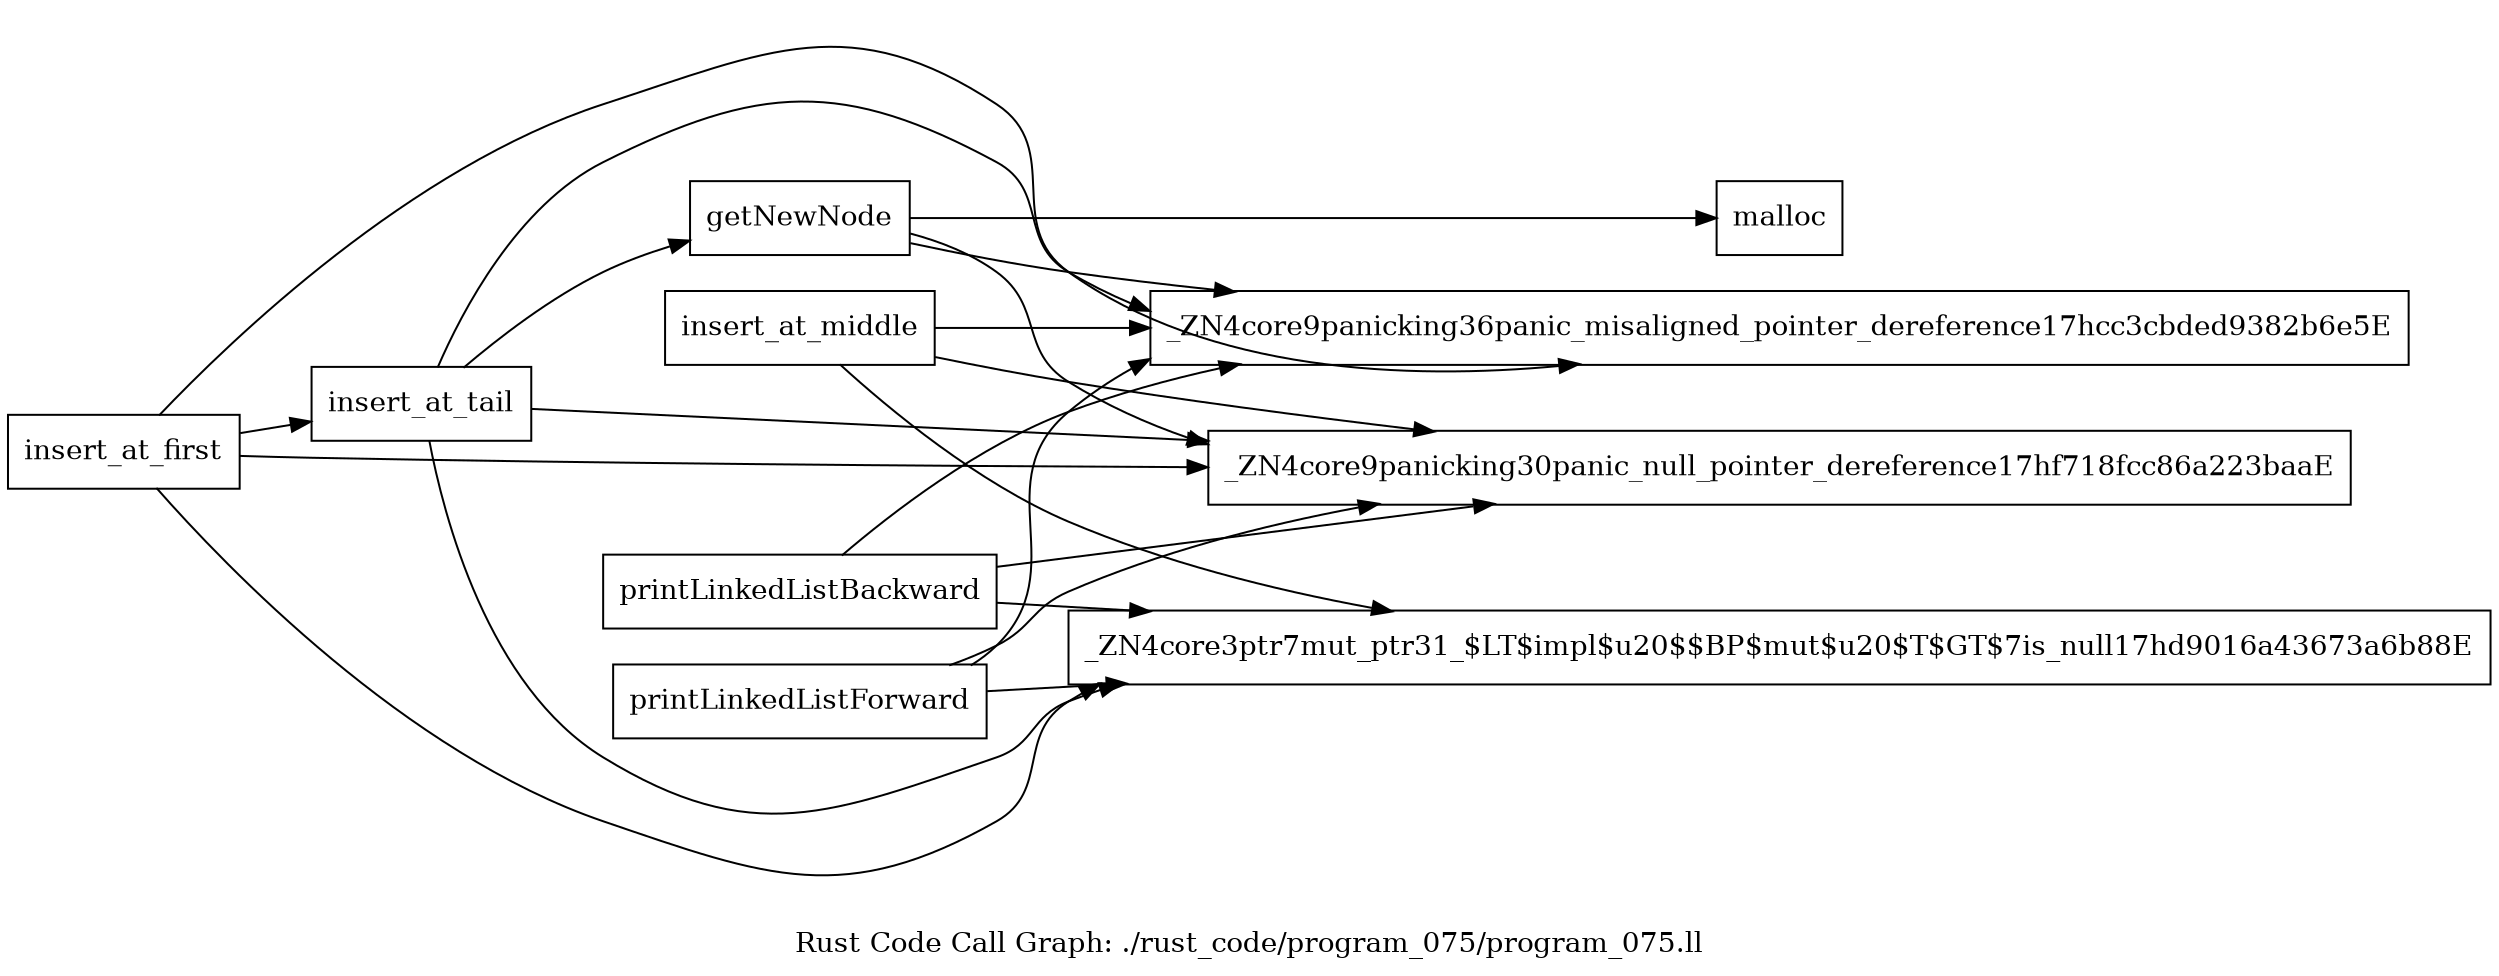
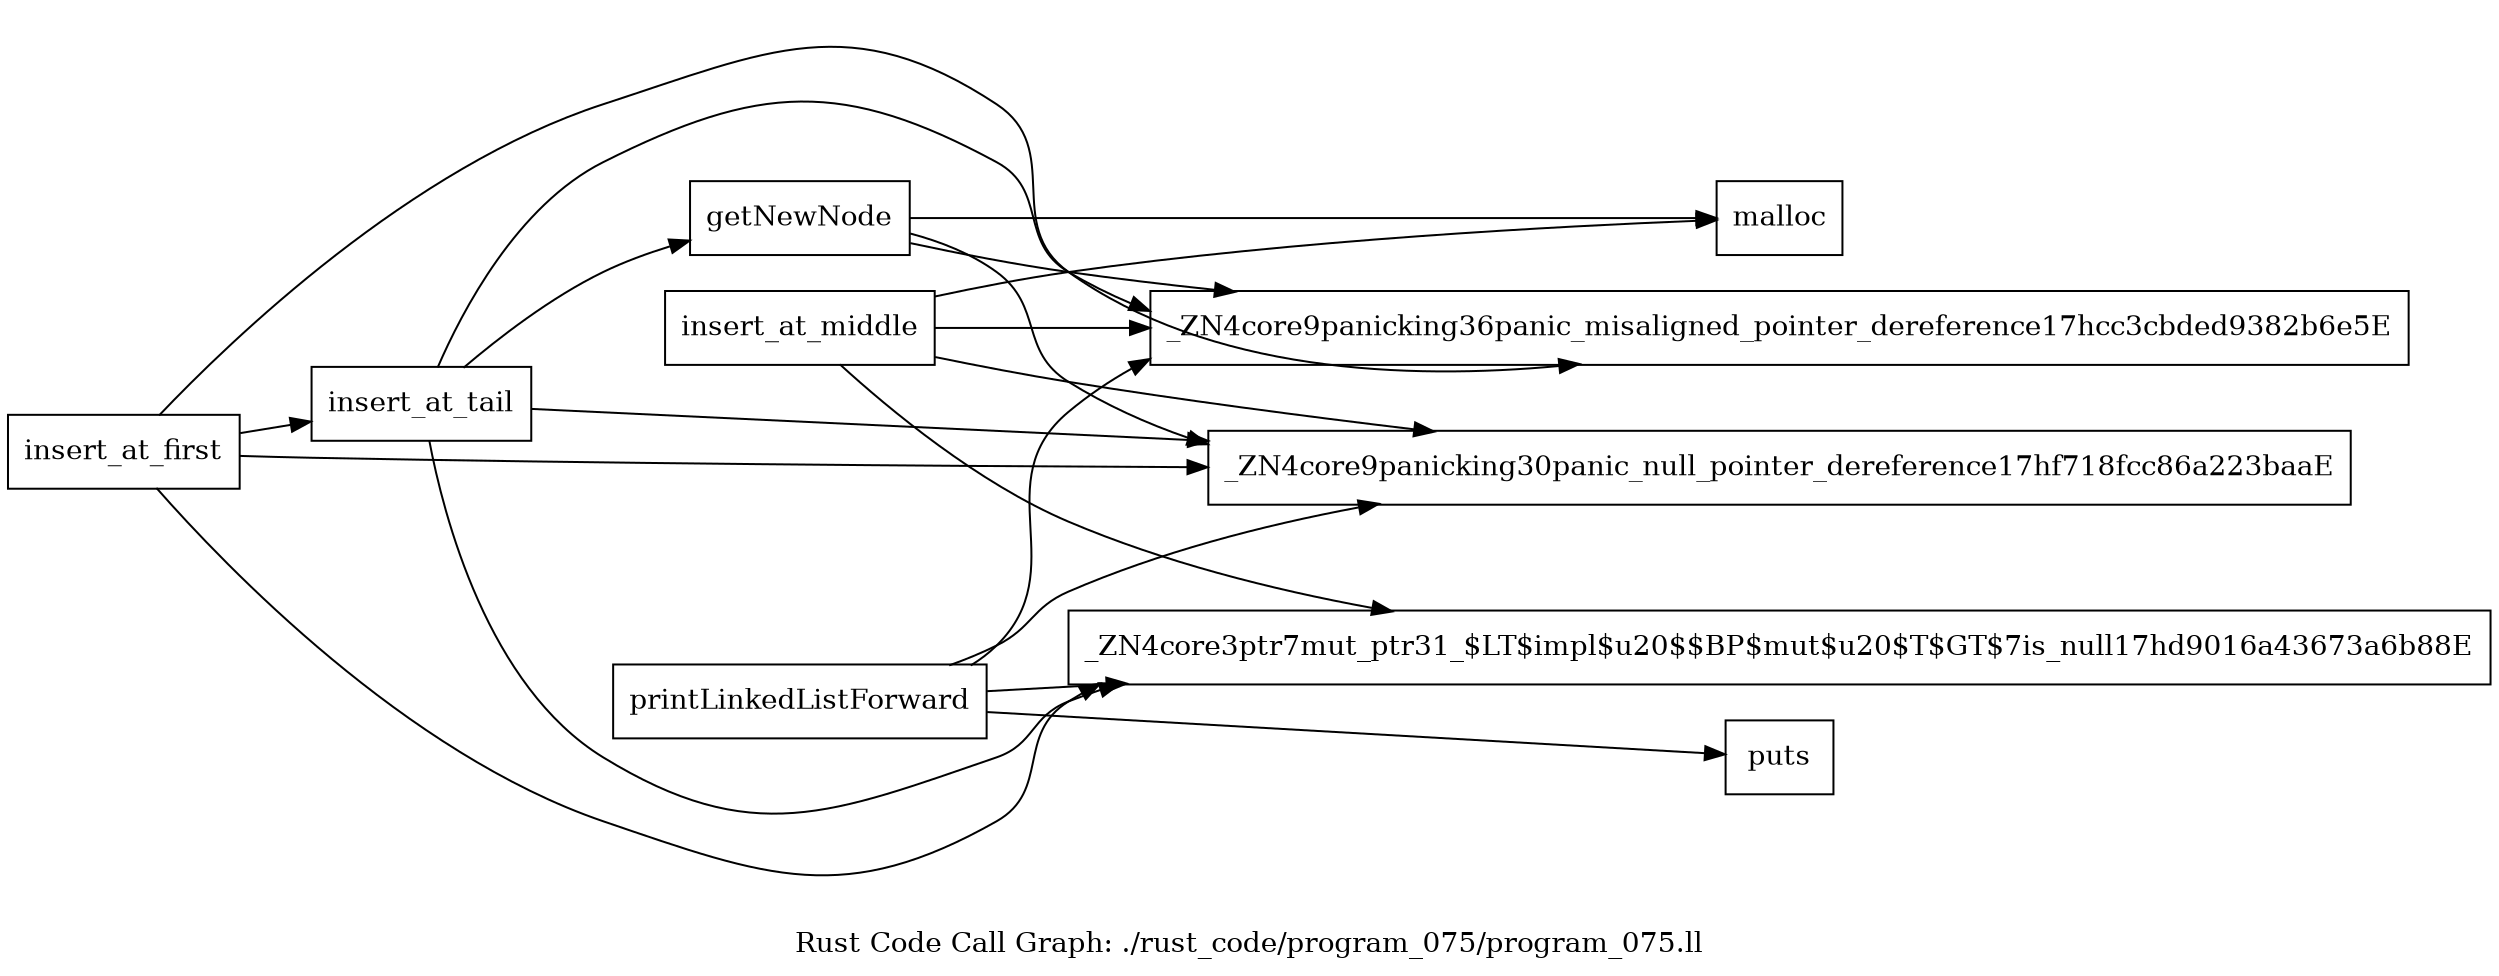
none -> (1314, 245)
(800, 592) -> none
none -> (1780, 757)
